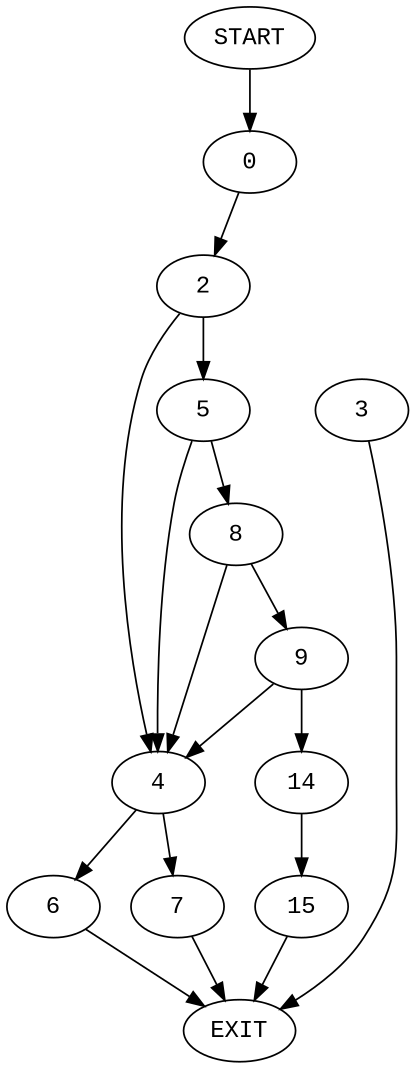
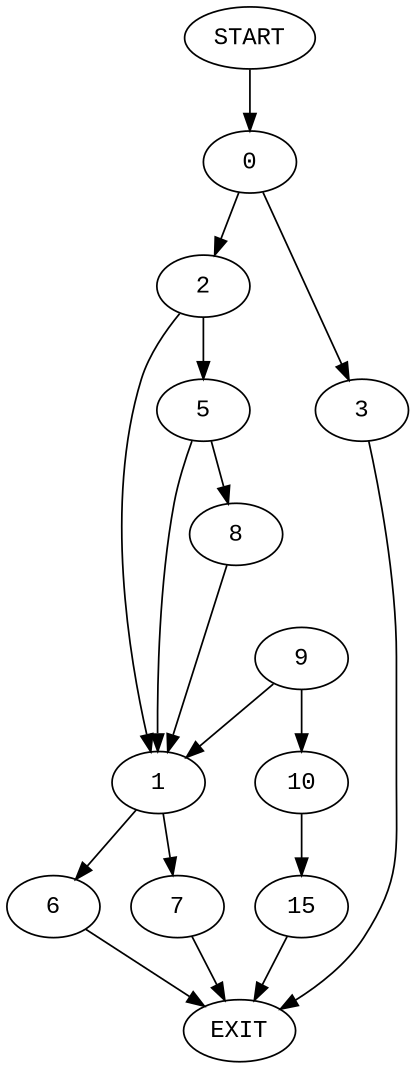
none -> (302, 278)
(265, 589) -> none
(159, 783) -> (159, 783)
(302, 783) -> (302, 783)
